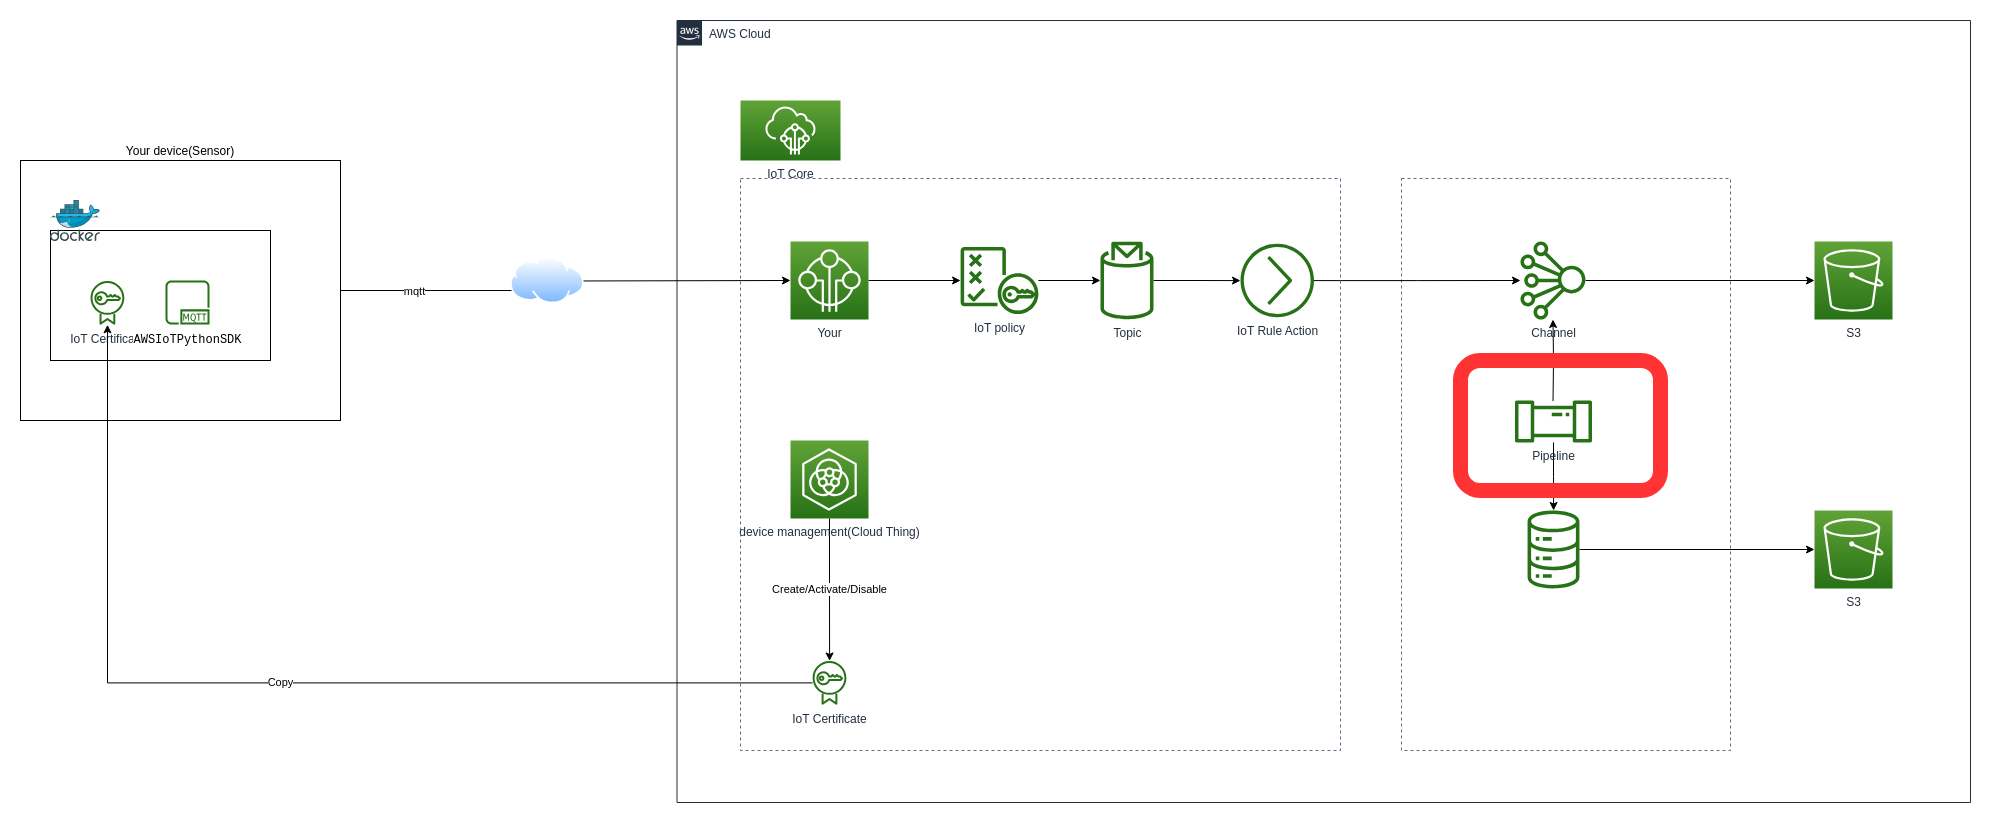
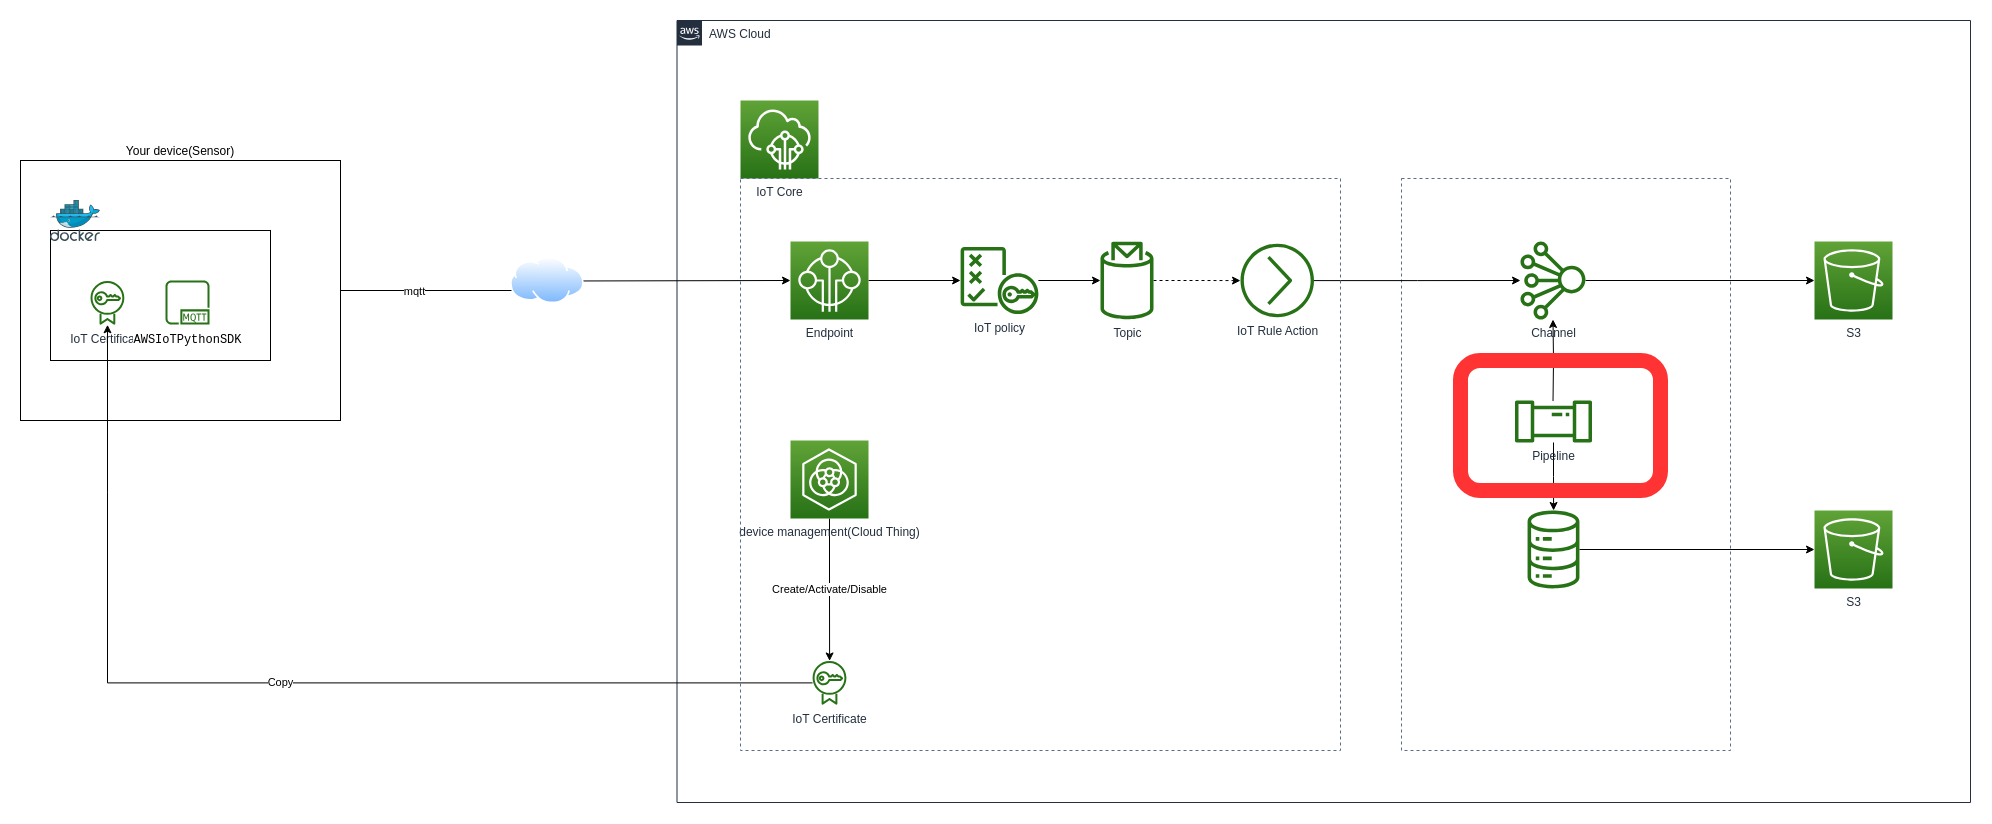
(791, 131) -> (780, 140)
(1193, 281) -> (1193, 281)
(830, 334) -> (830, 334)
